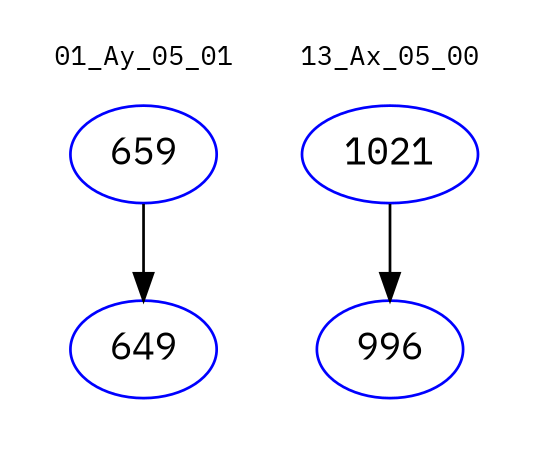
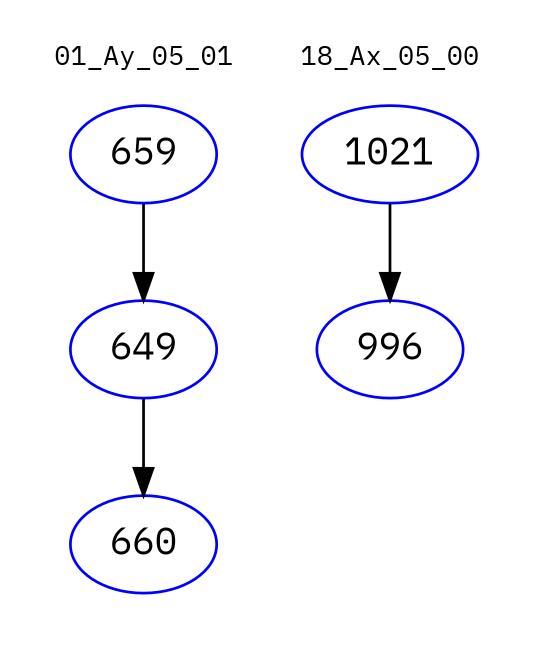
(391, 58) -> (391, 58)
none -> (144, 544)
